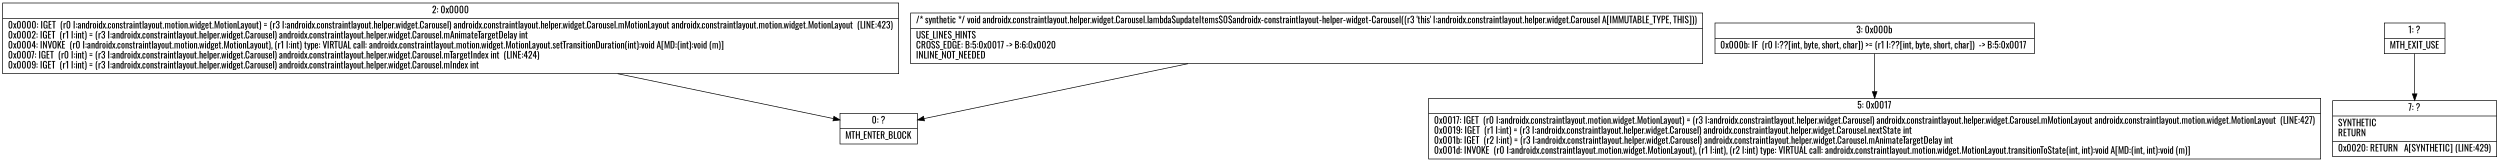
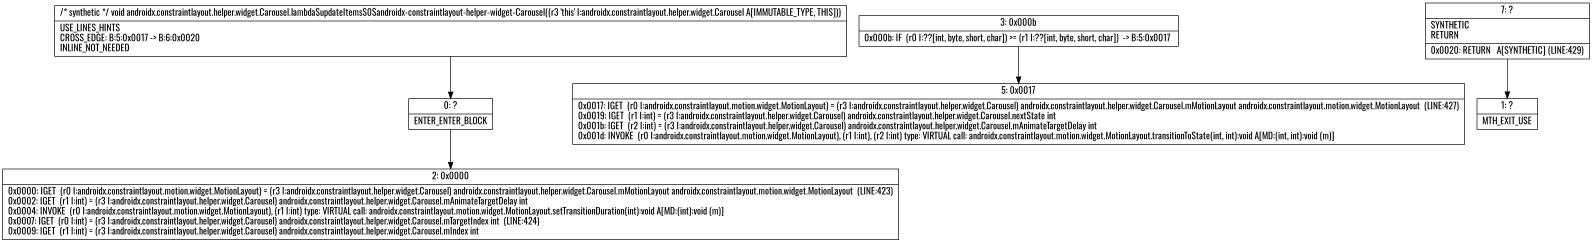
(2415, 74) -> (1507, 75)
(725, 96) -> (451, 146)
(879, 136) -> (451, 121)
